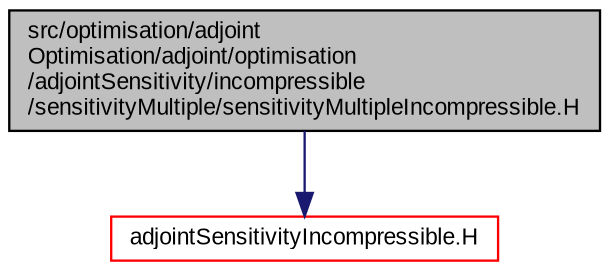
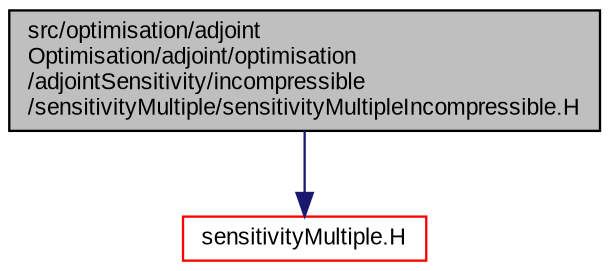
(305, 239) -> (305, 239)
